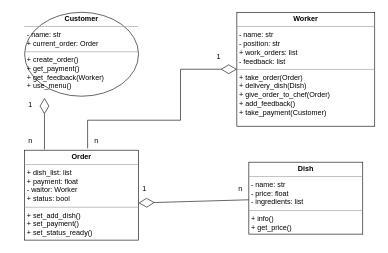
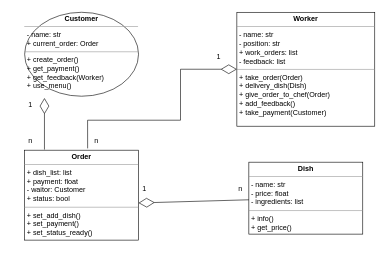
(64, 185) -> (64, 185)
